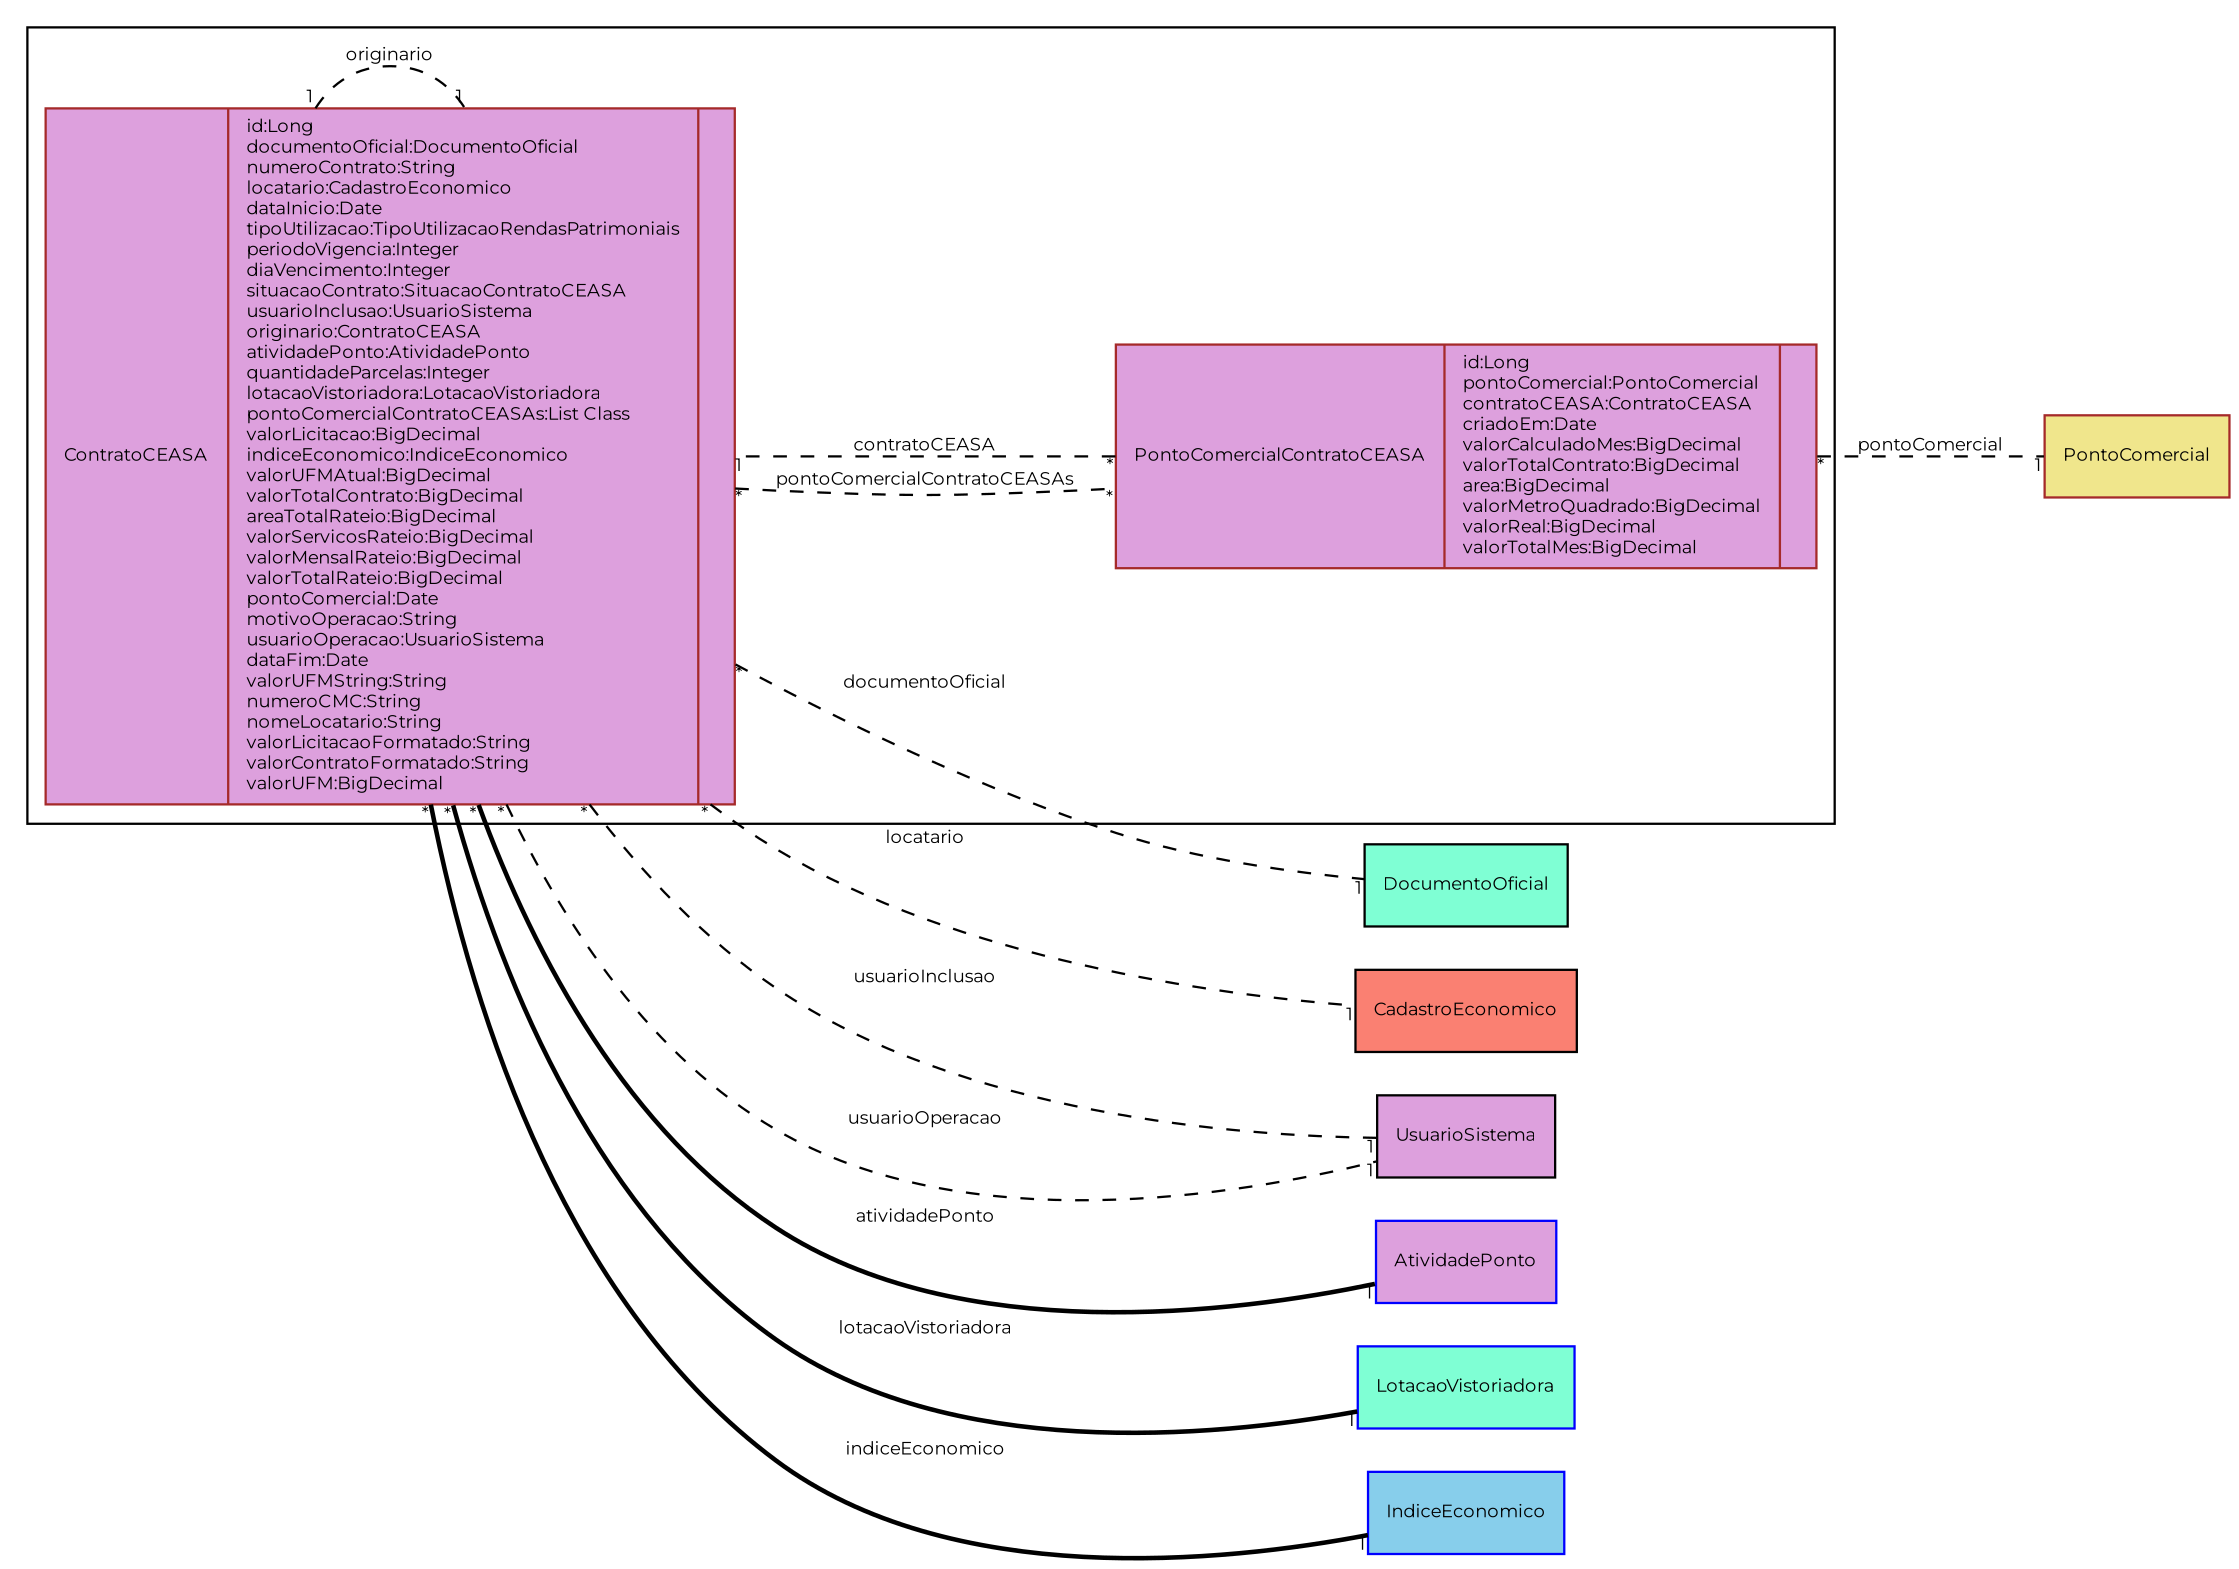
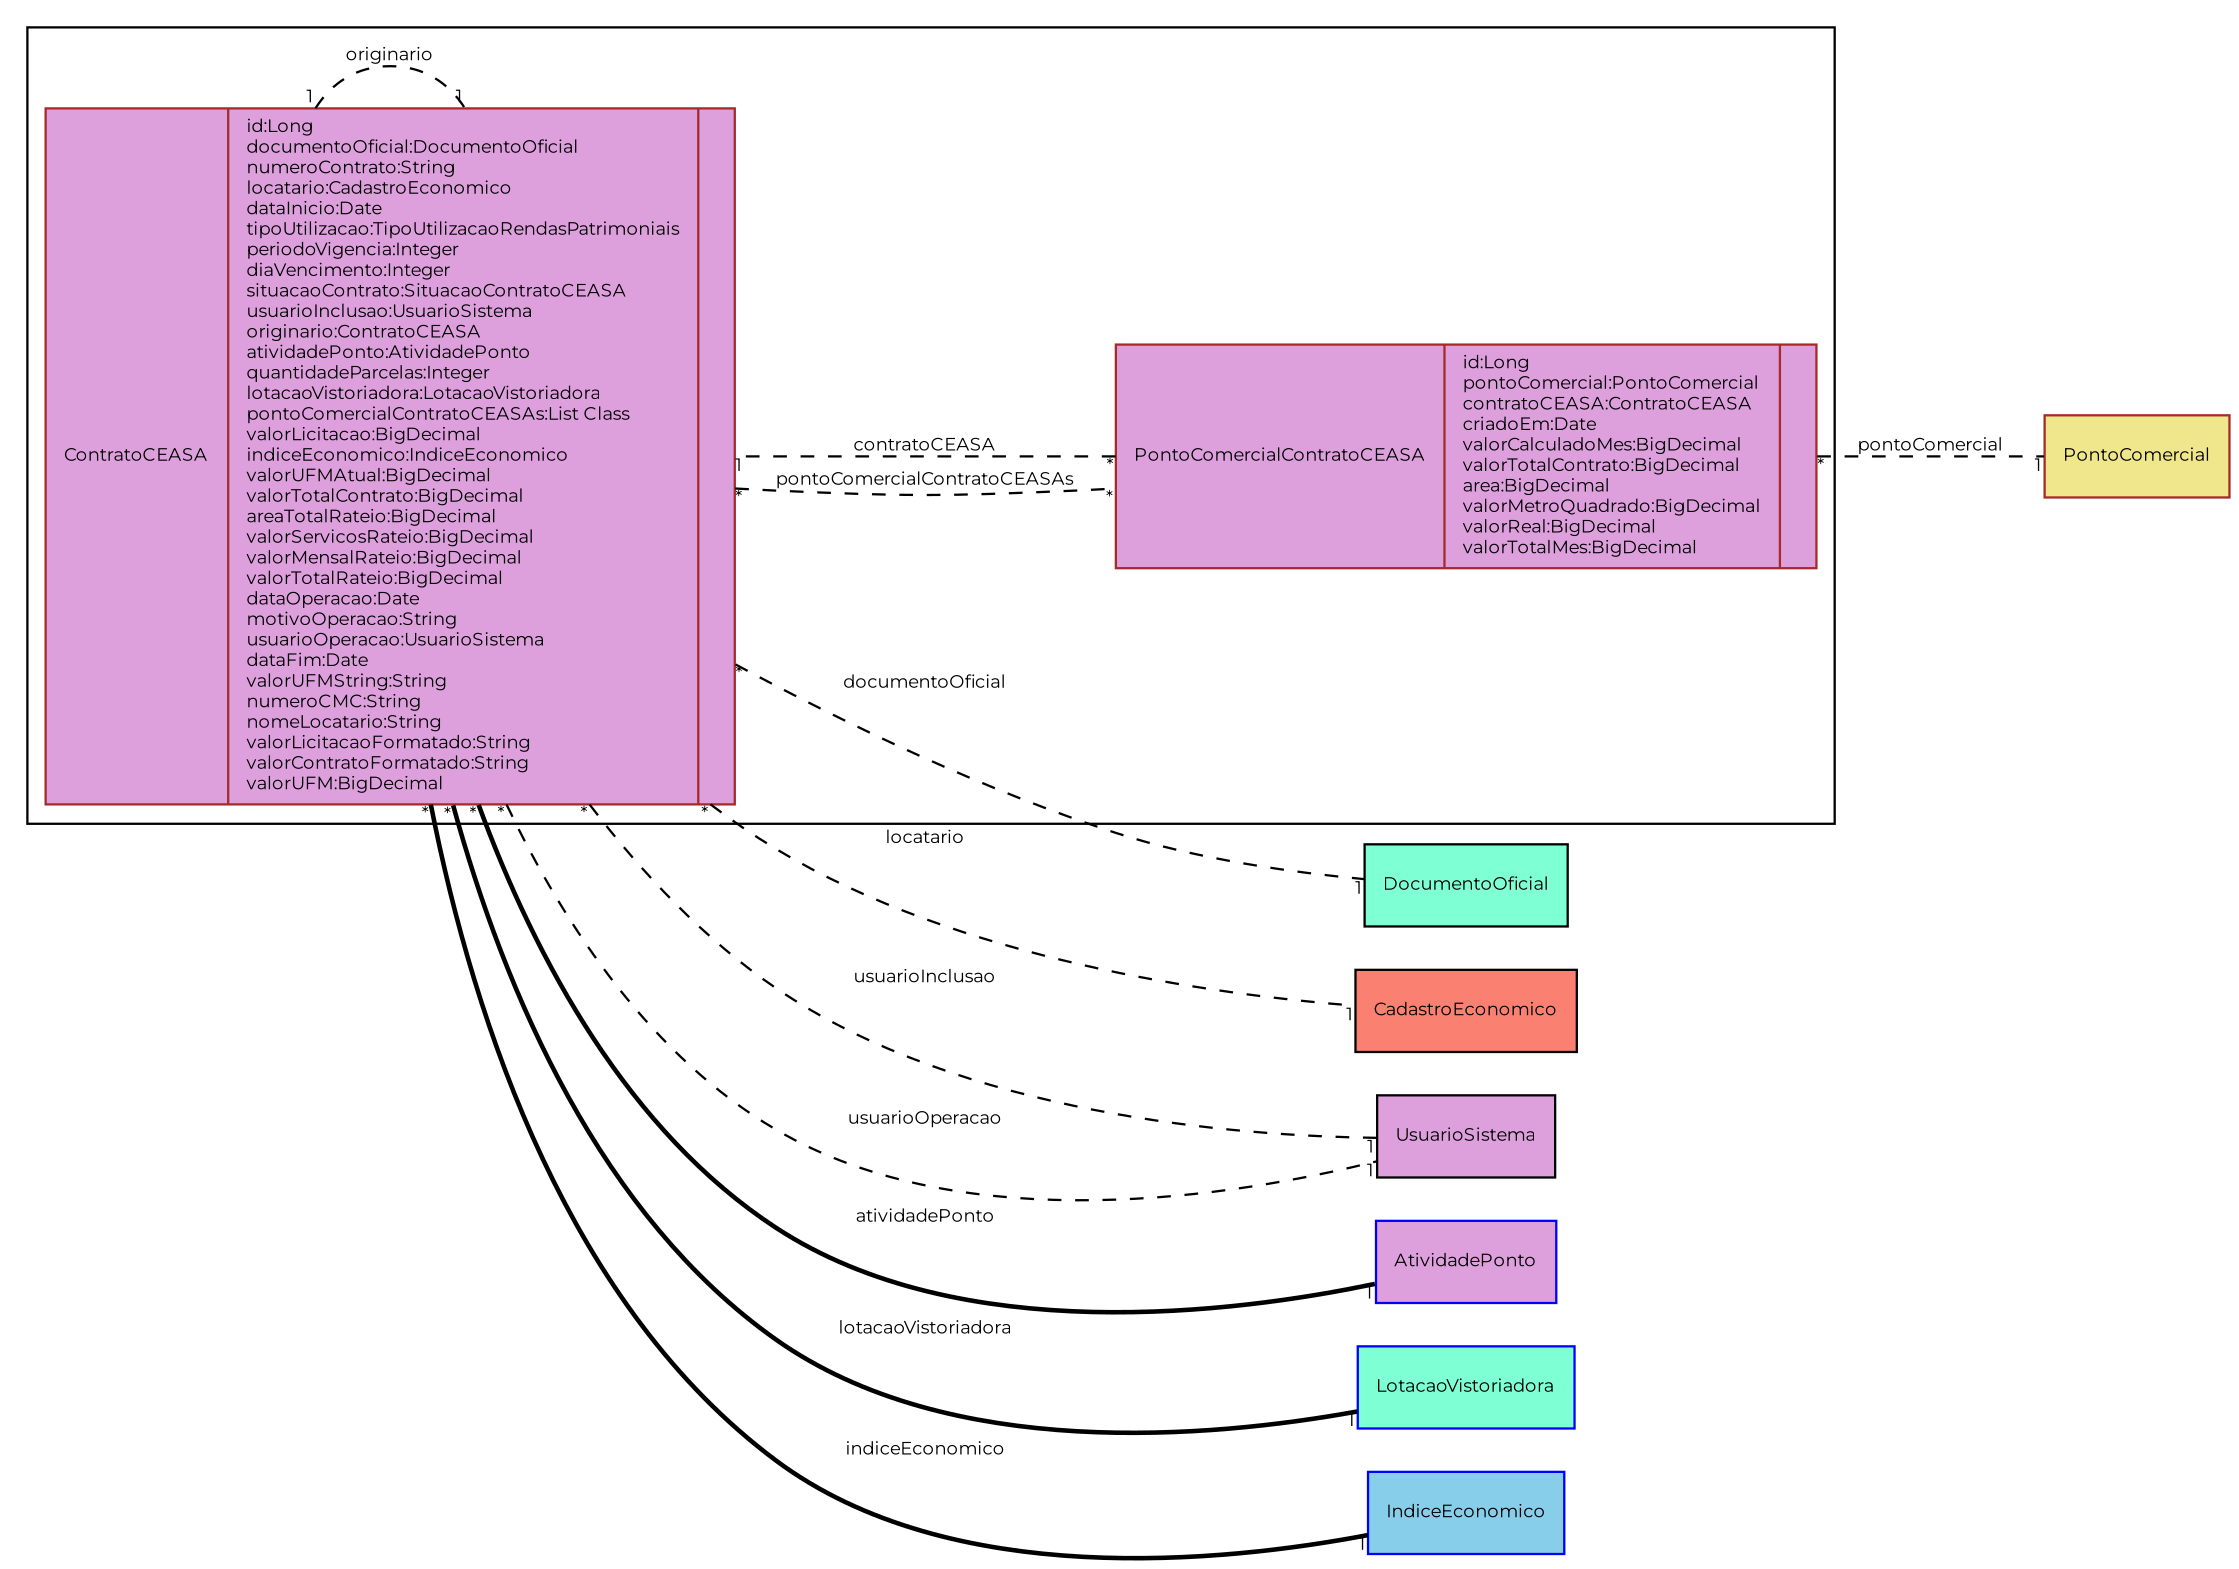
(343, 599) -> (333, 599)
